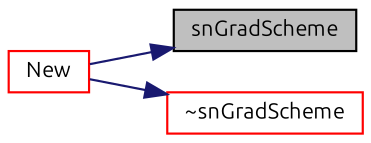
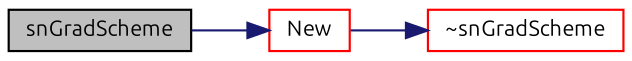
(121, 58) -> (219, 30)
